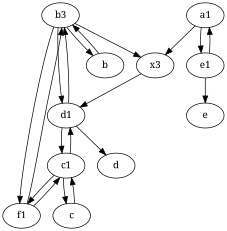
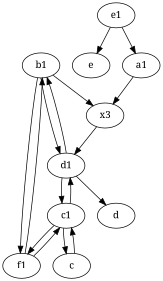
(61, 15) -> (41, 65)
(201, 37) -> none
(105, 65) -> none
